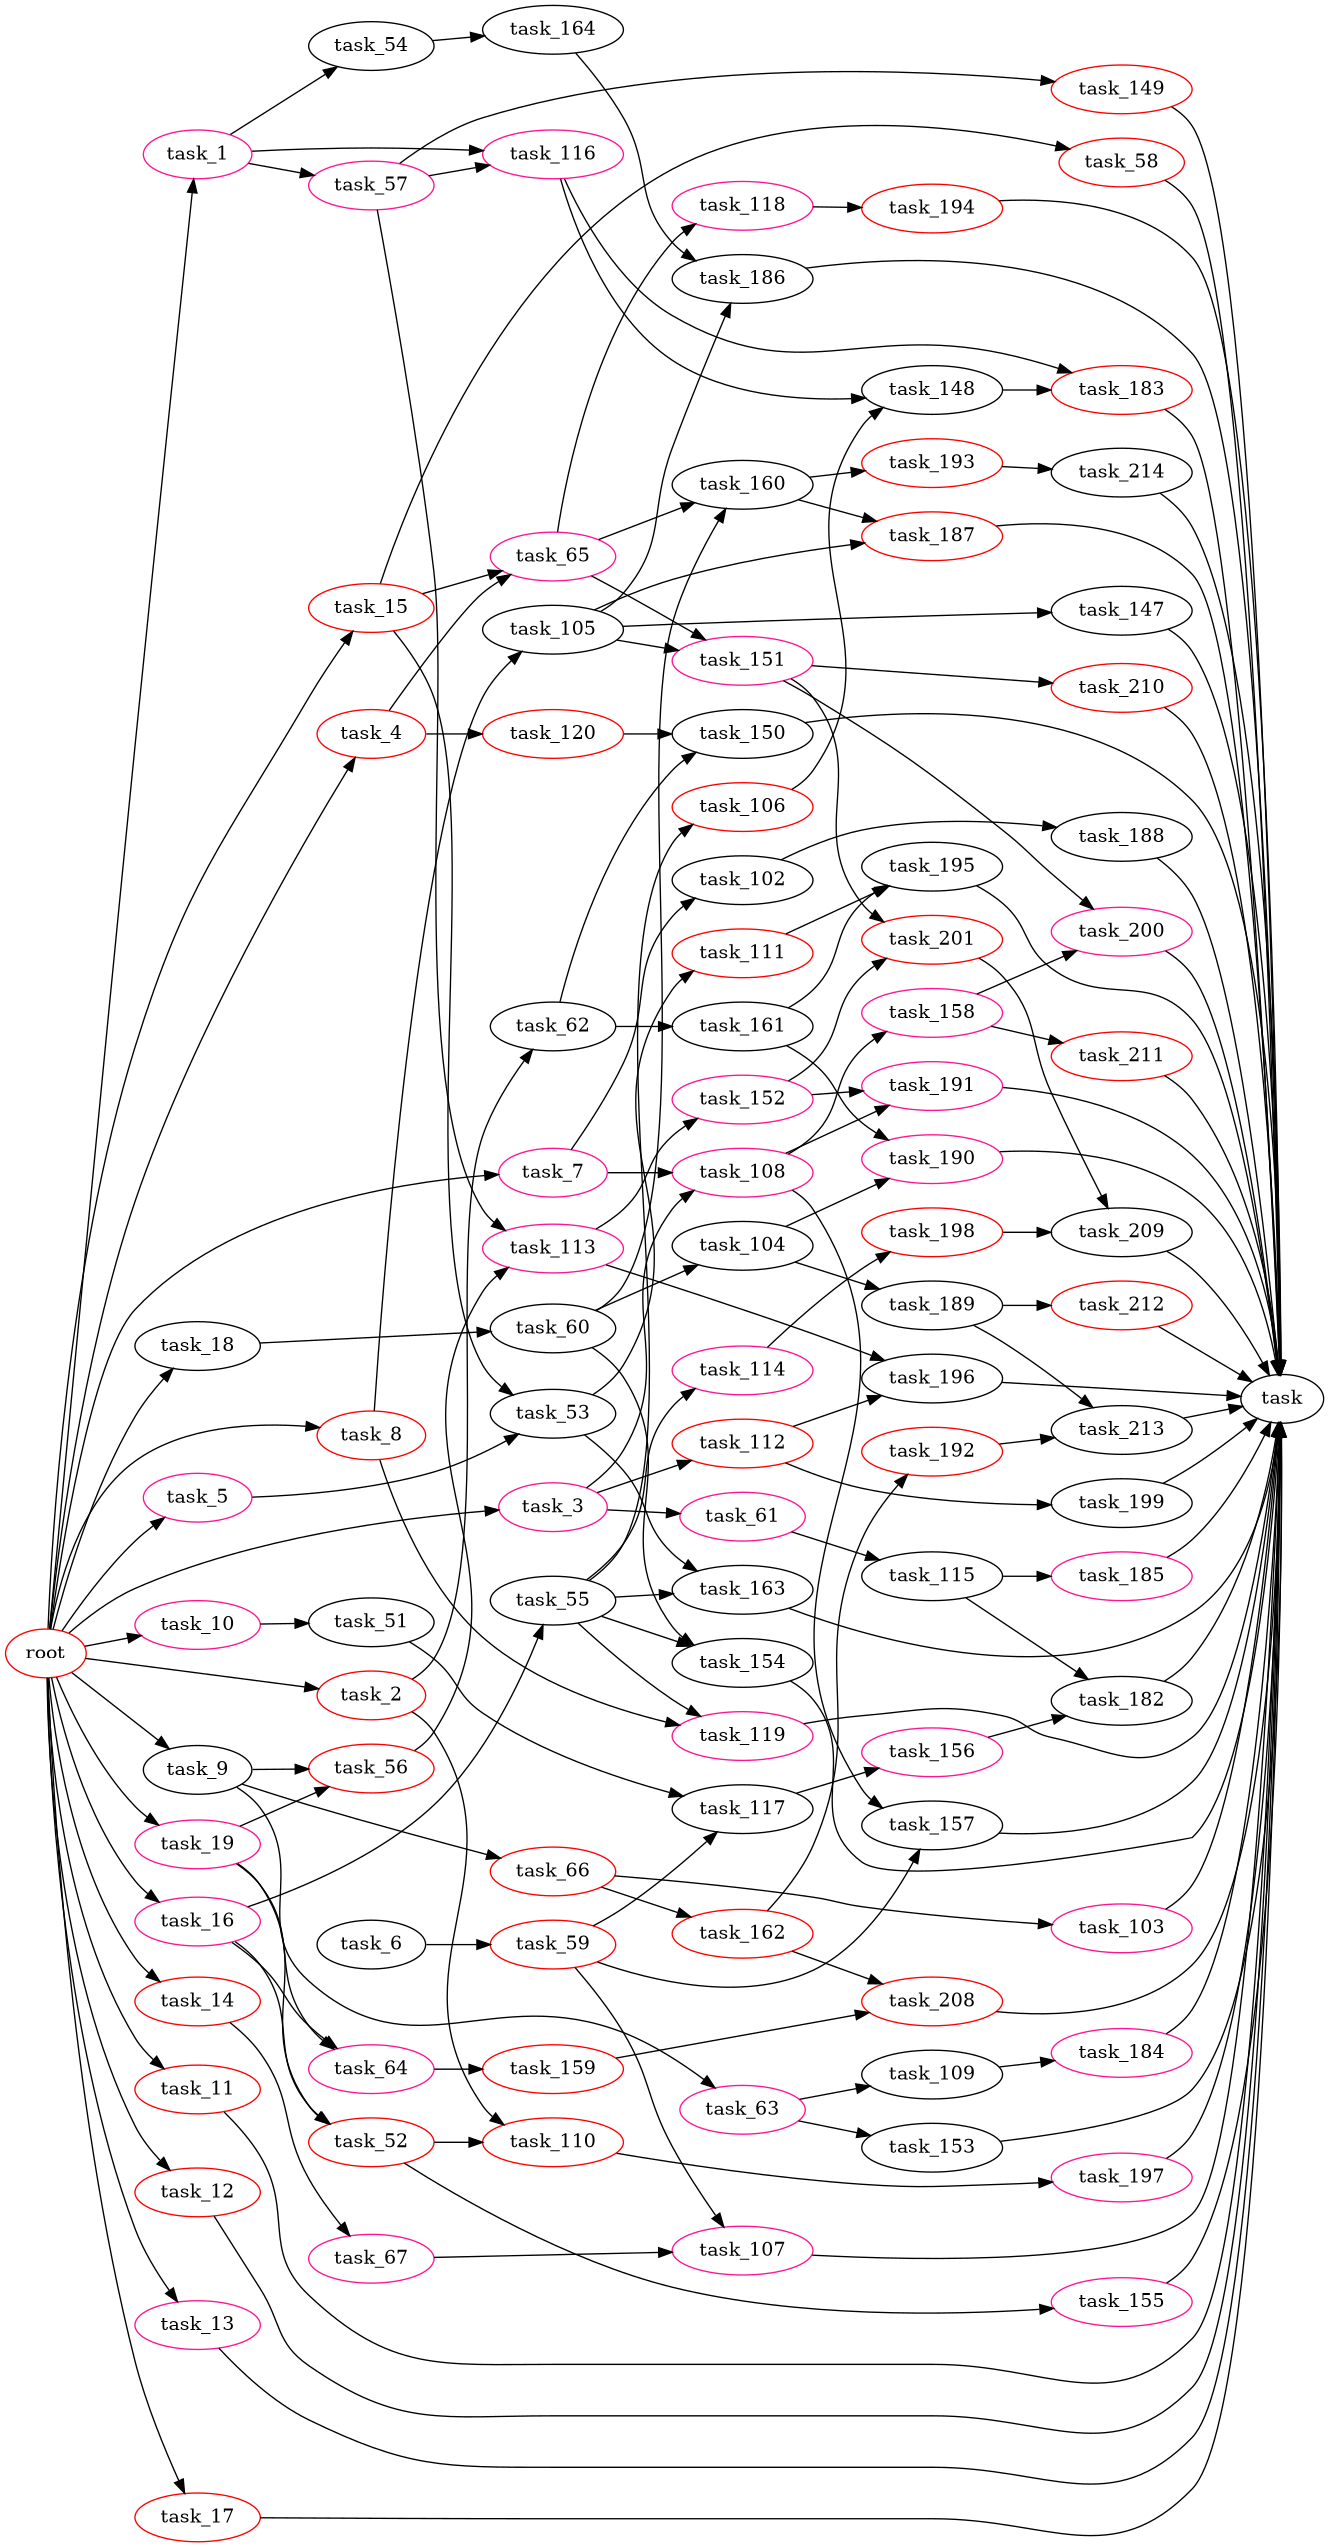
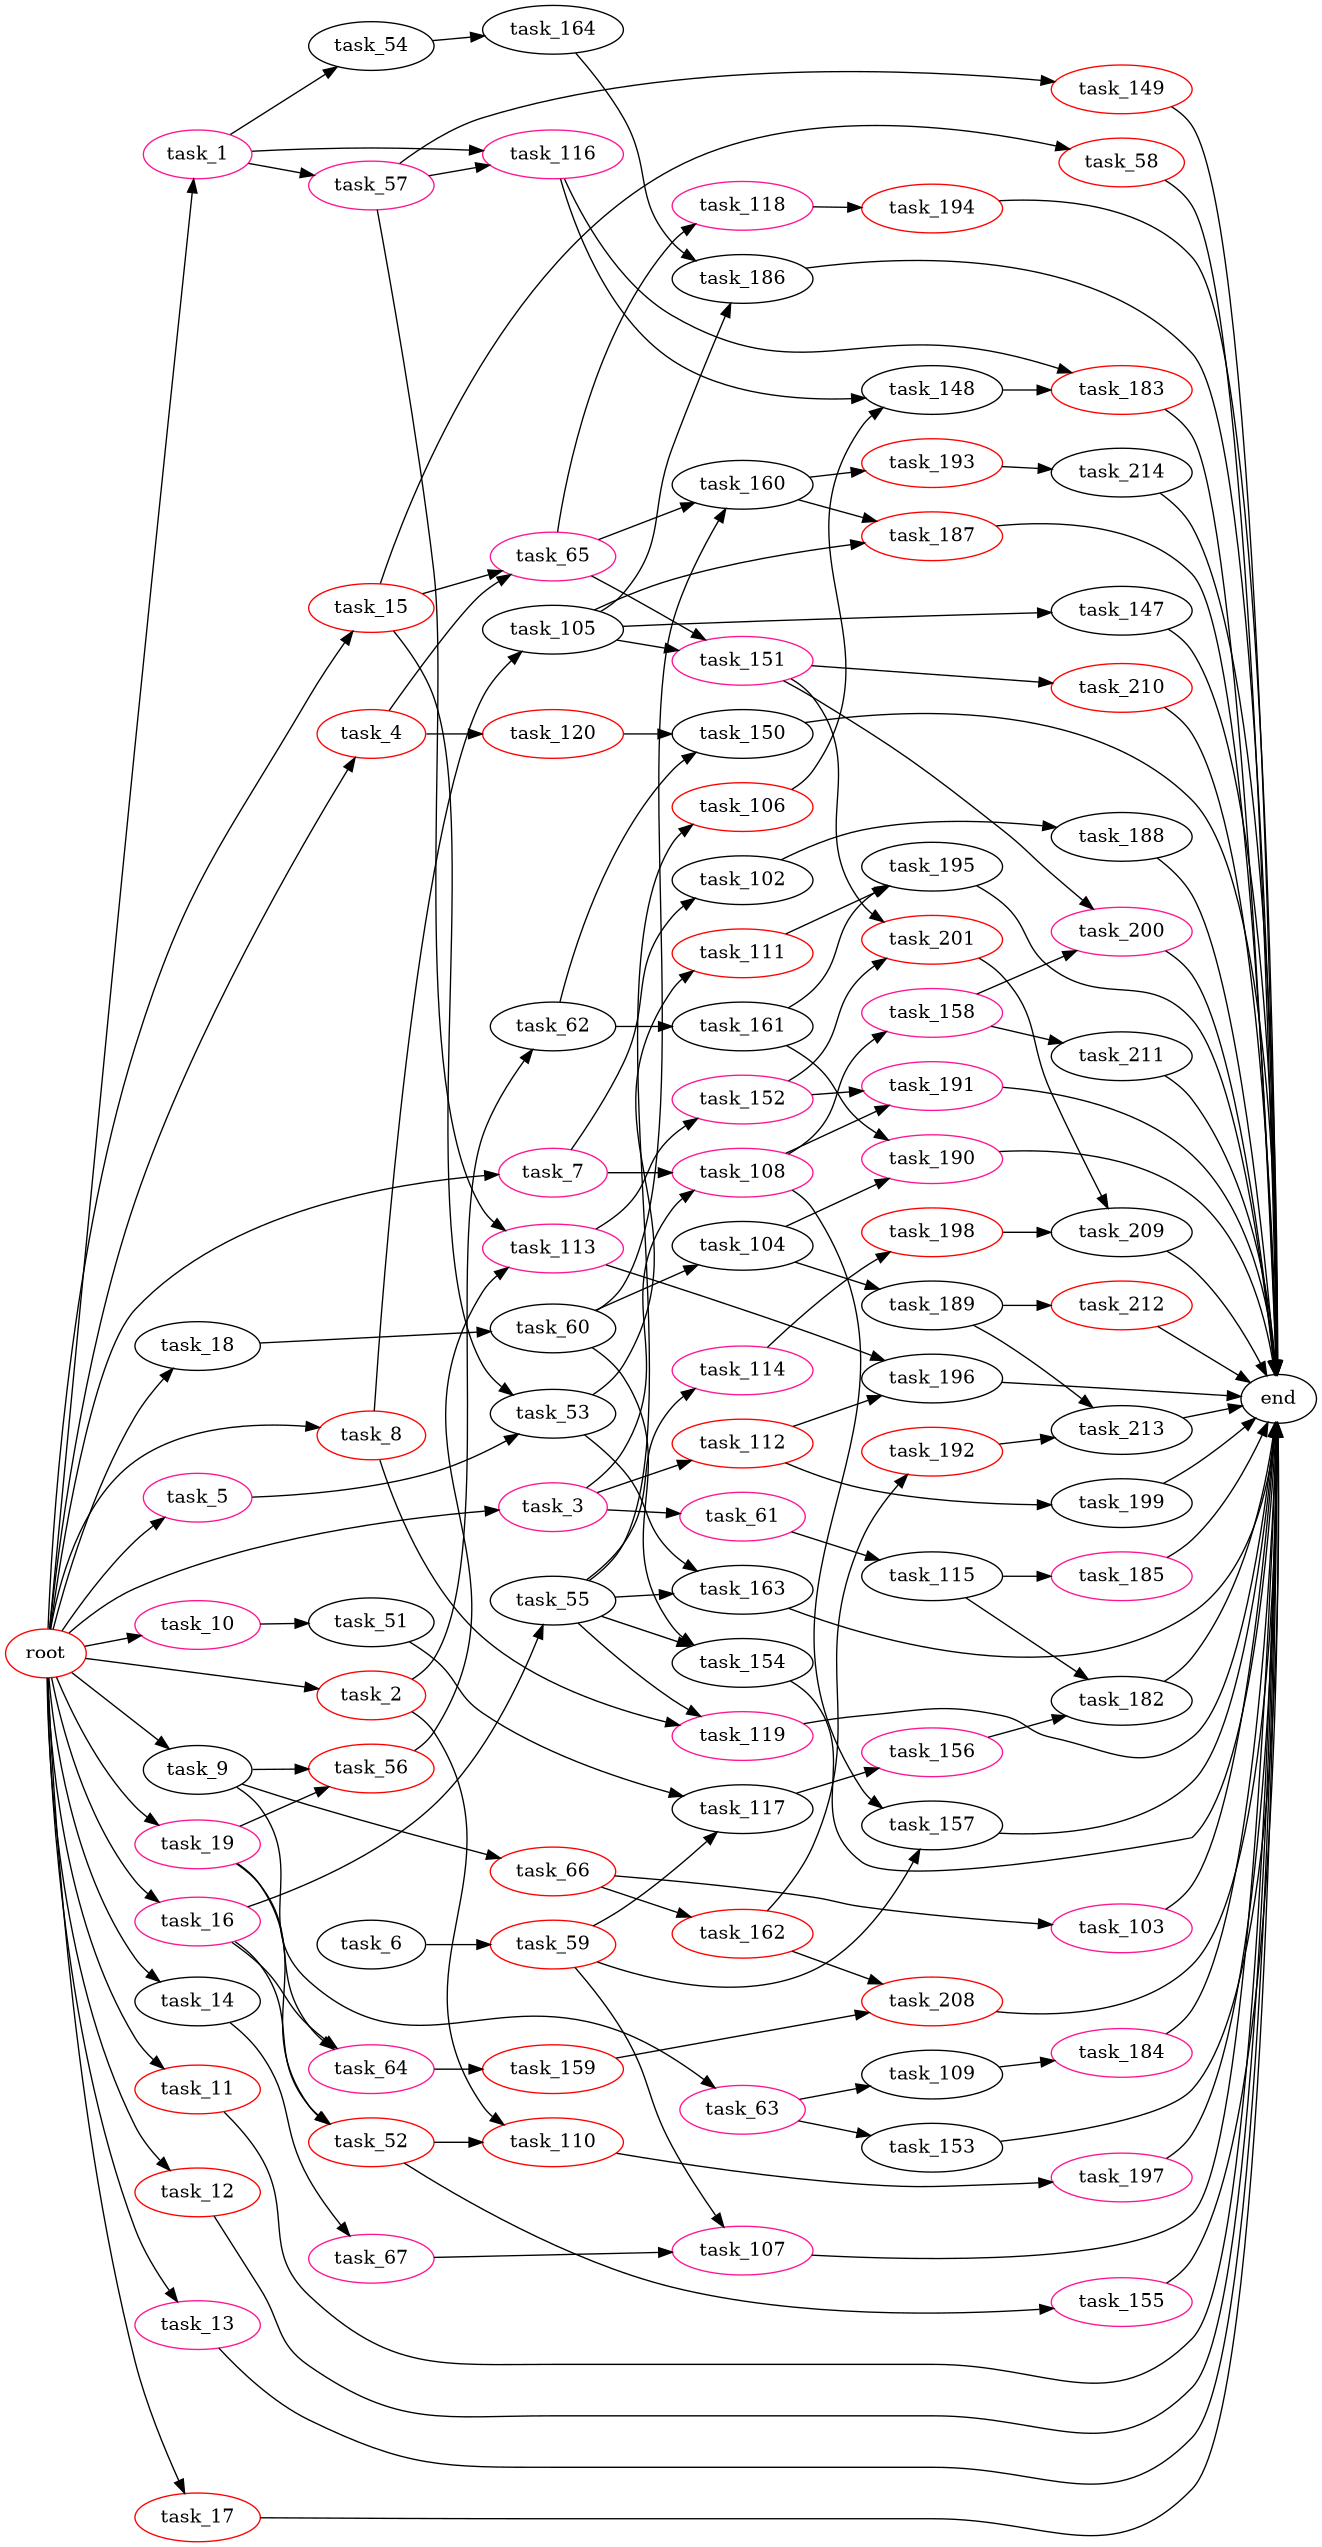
(1122, 1056) -> (1122, 1056)
(1282, 1399) -> (1279, 1399)
(198, 2001) -> (198, 2001)
